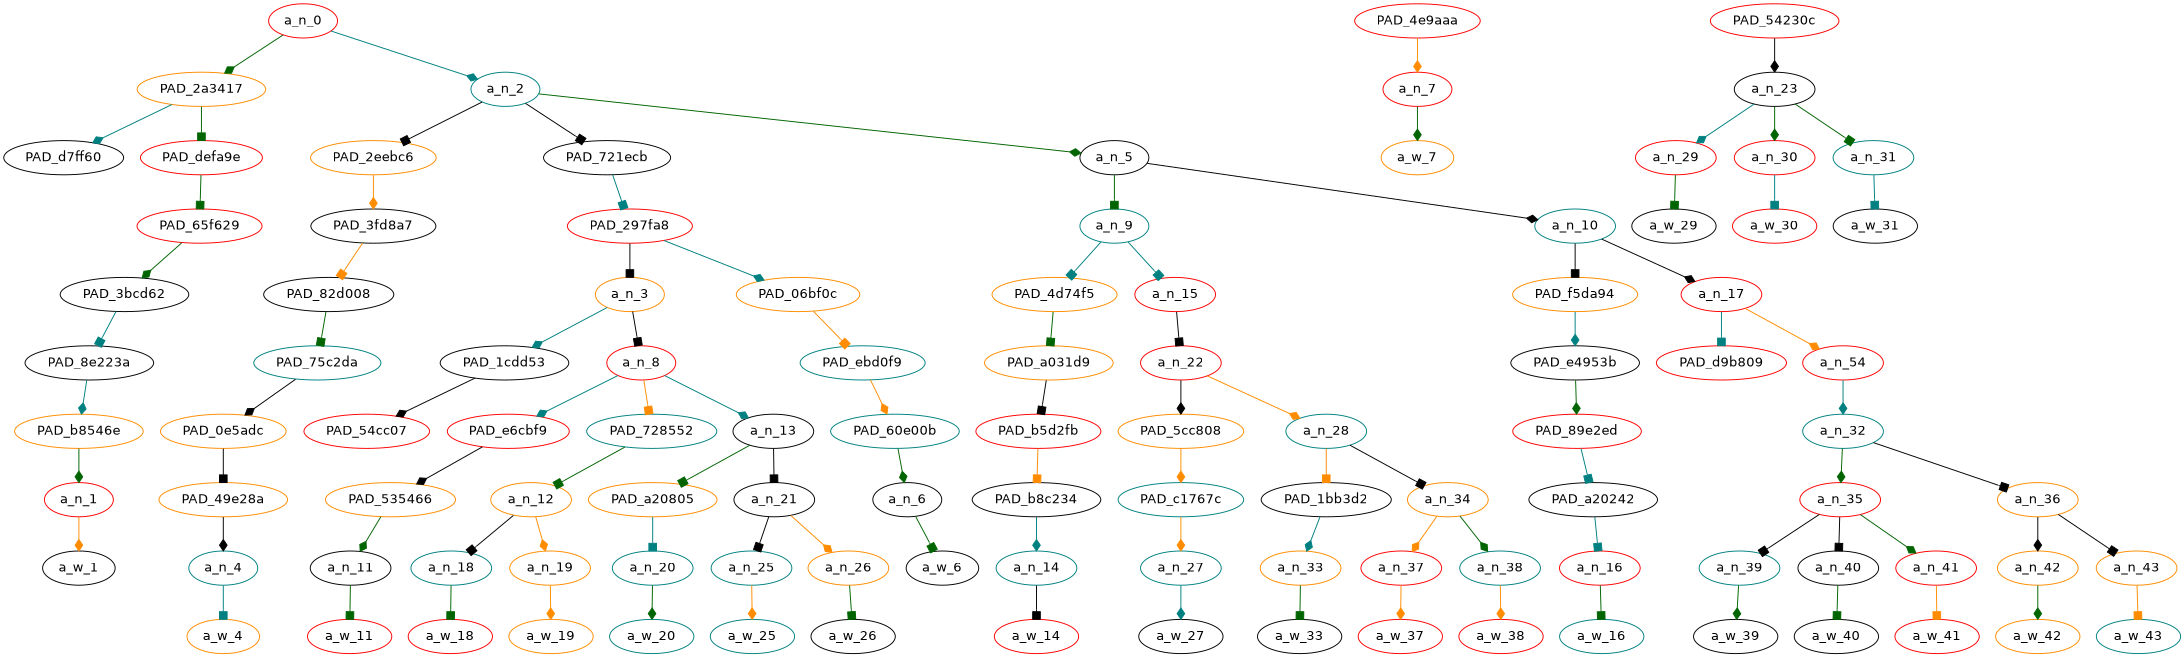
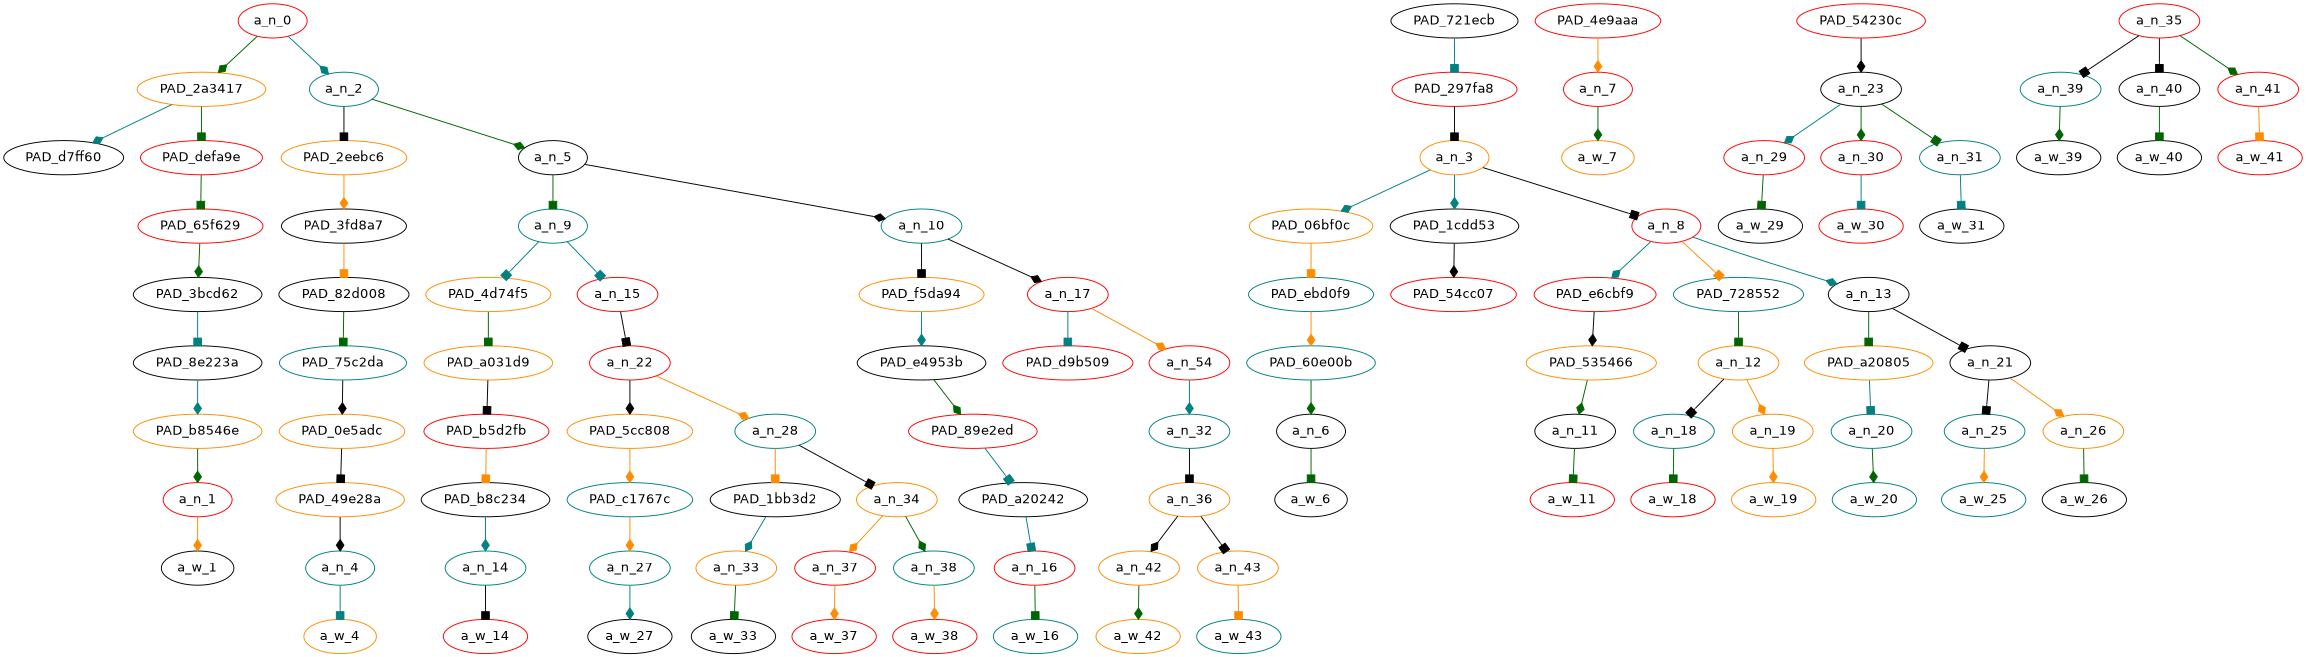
(551, 120) -> none
(709, 258) -> (1391, 188)
(1721, 363) -> (1068, 363)
(1842, 460) -> none
